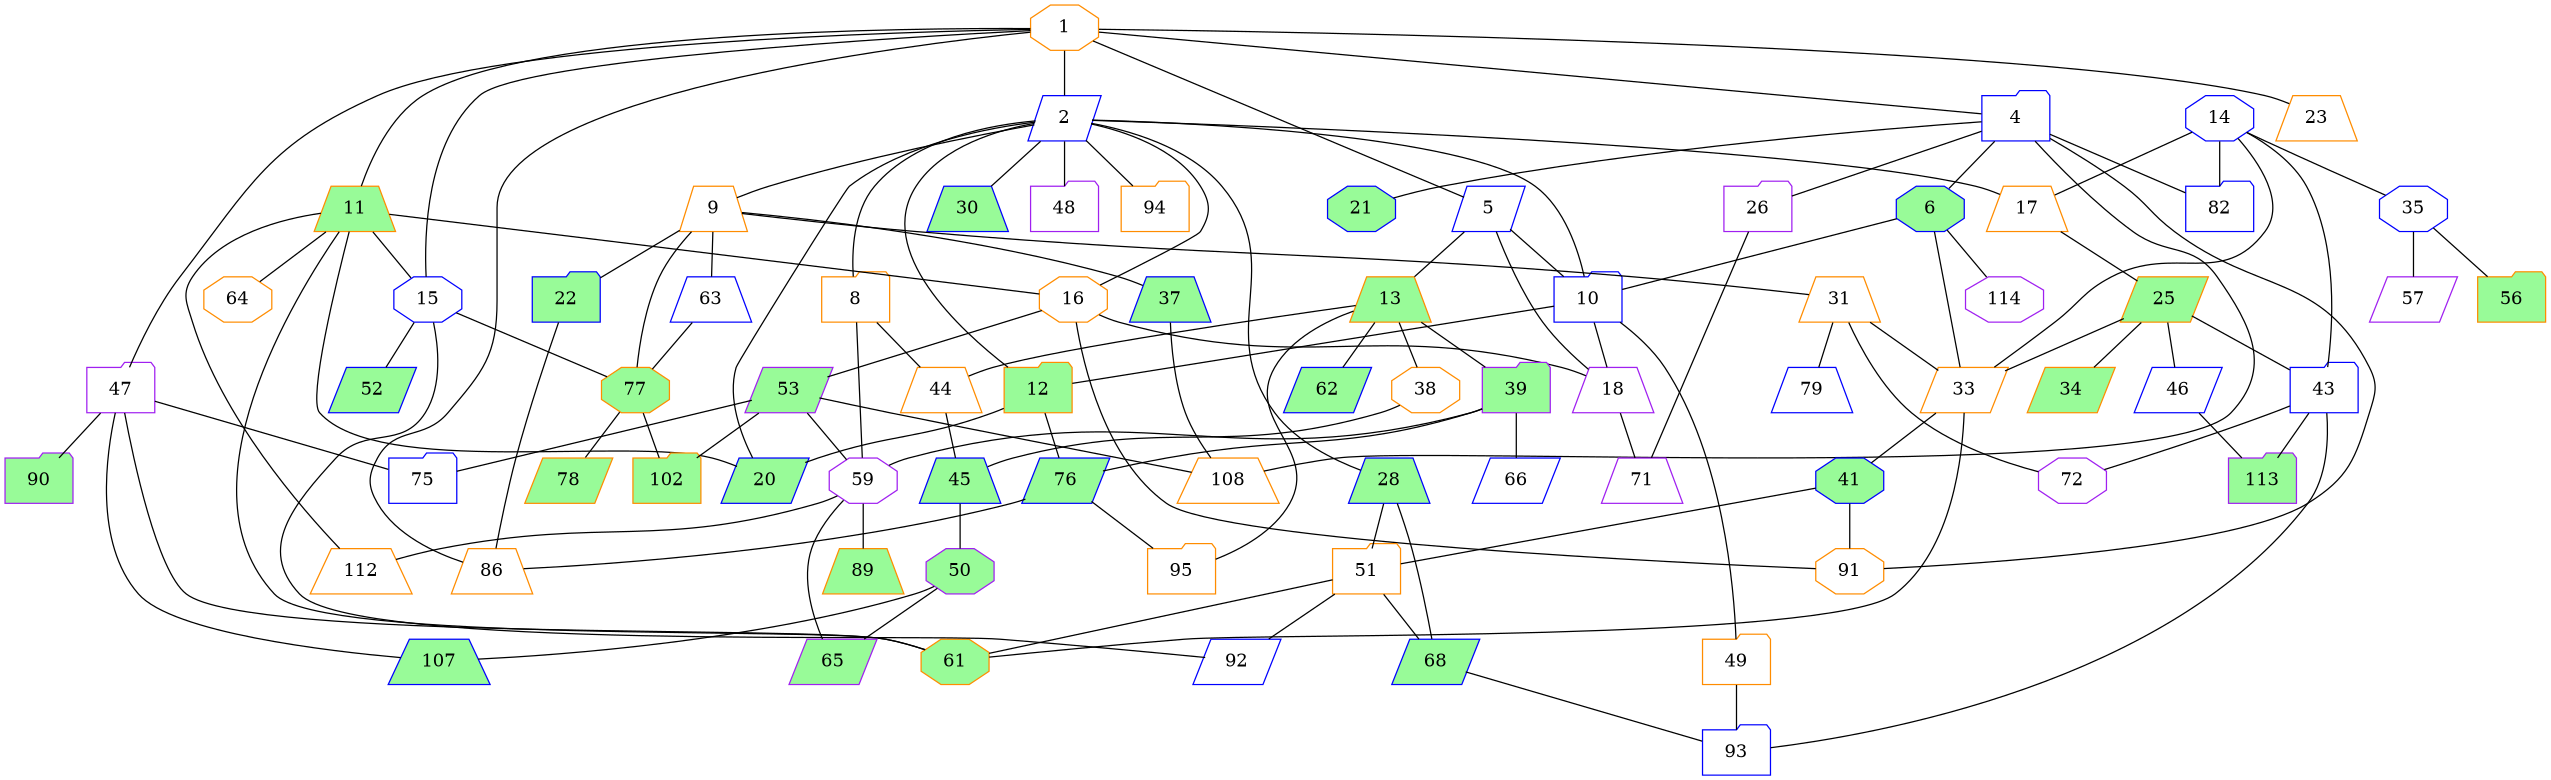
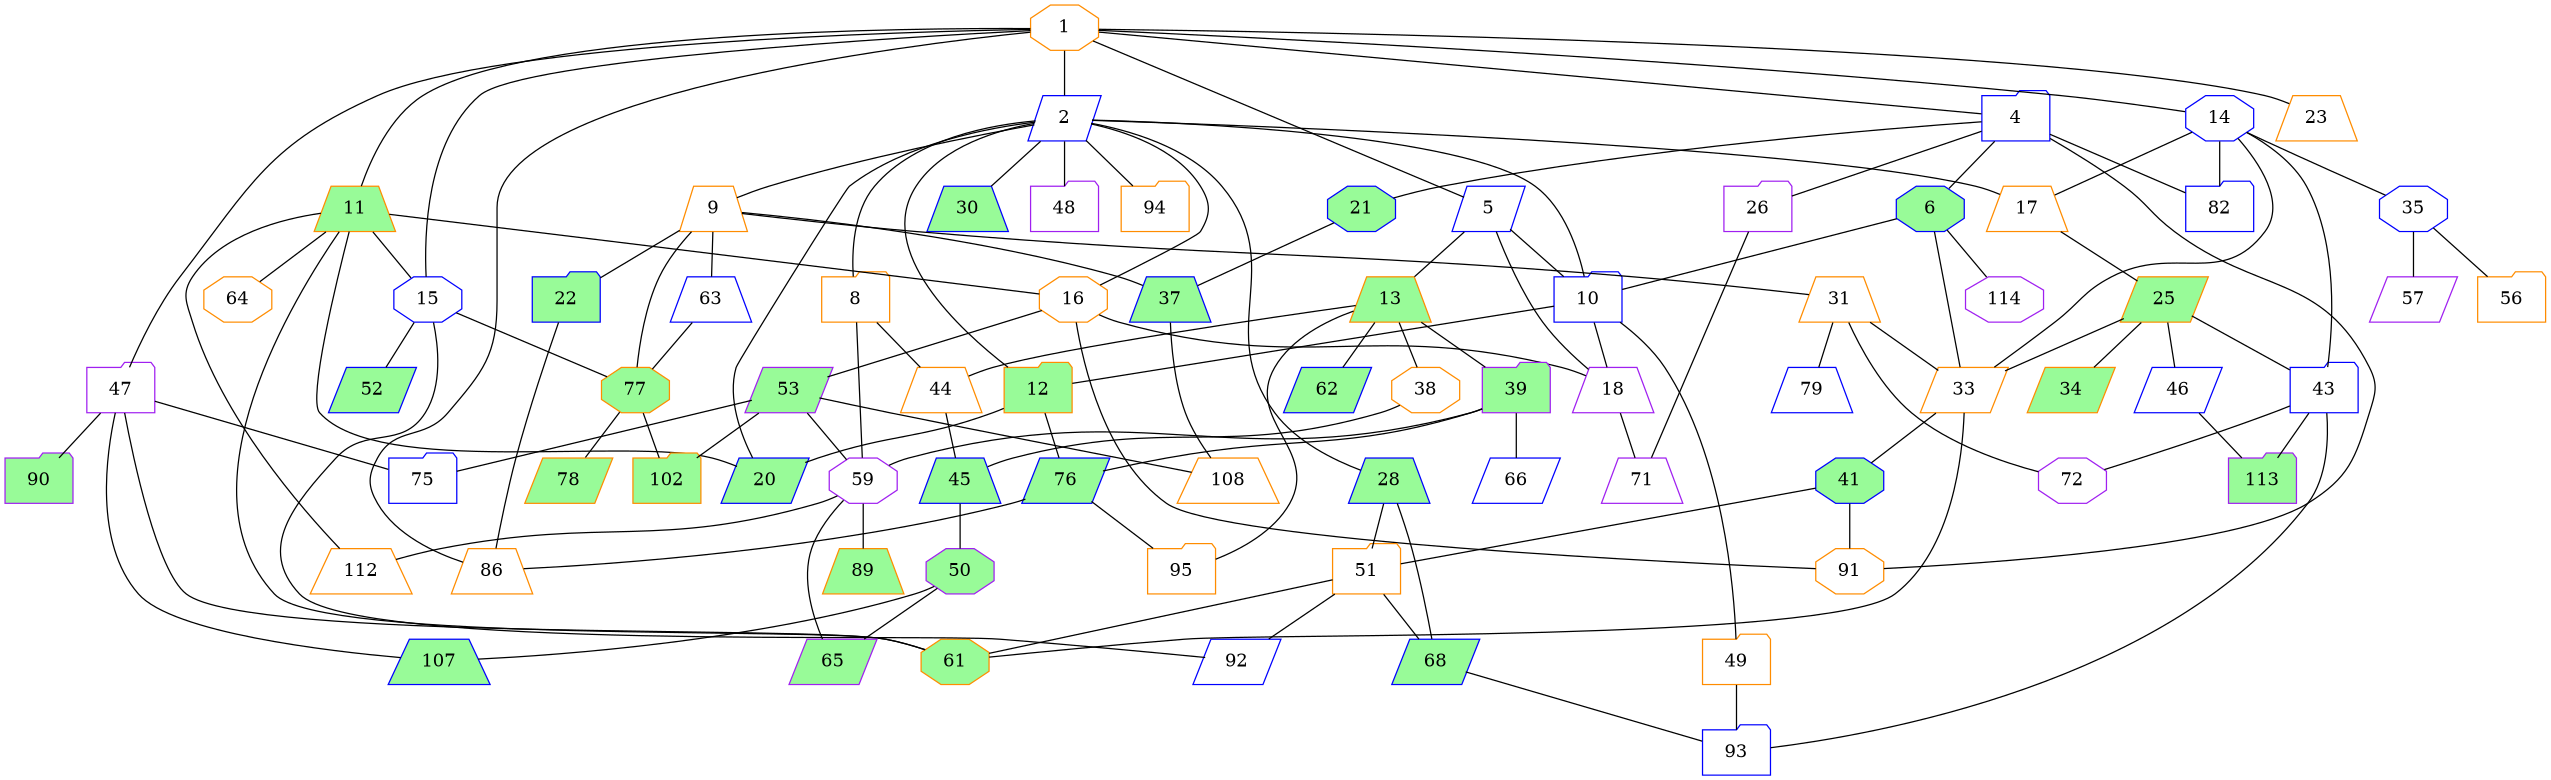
none -> (1643, 61)
none -> (1283, 246)
(2512, 299) -> (2512, 299)
(1941, 456) -> none
